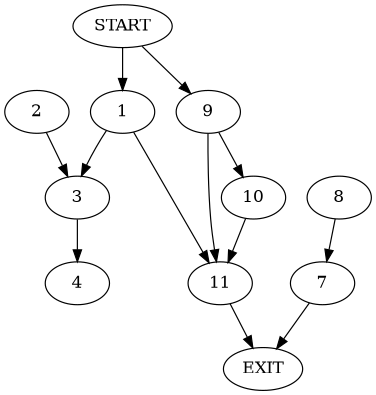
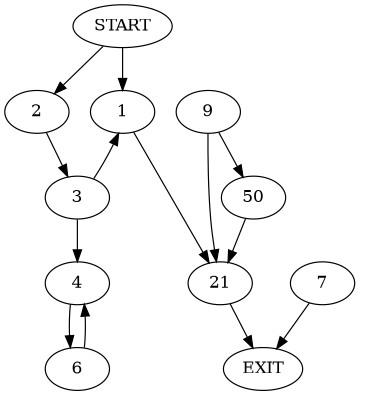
(162, 66) -> (83, 66)
(96, 148) -> (104, 162)
(254, 198) -> (254, 198)
(339, 198) -> none
(220, 283) -> (220, 283)
none -> (77, 369)
